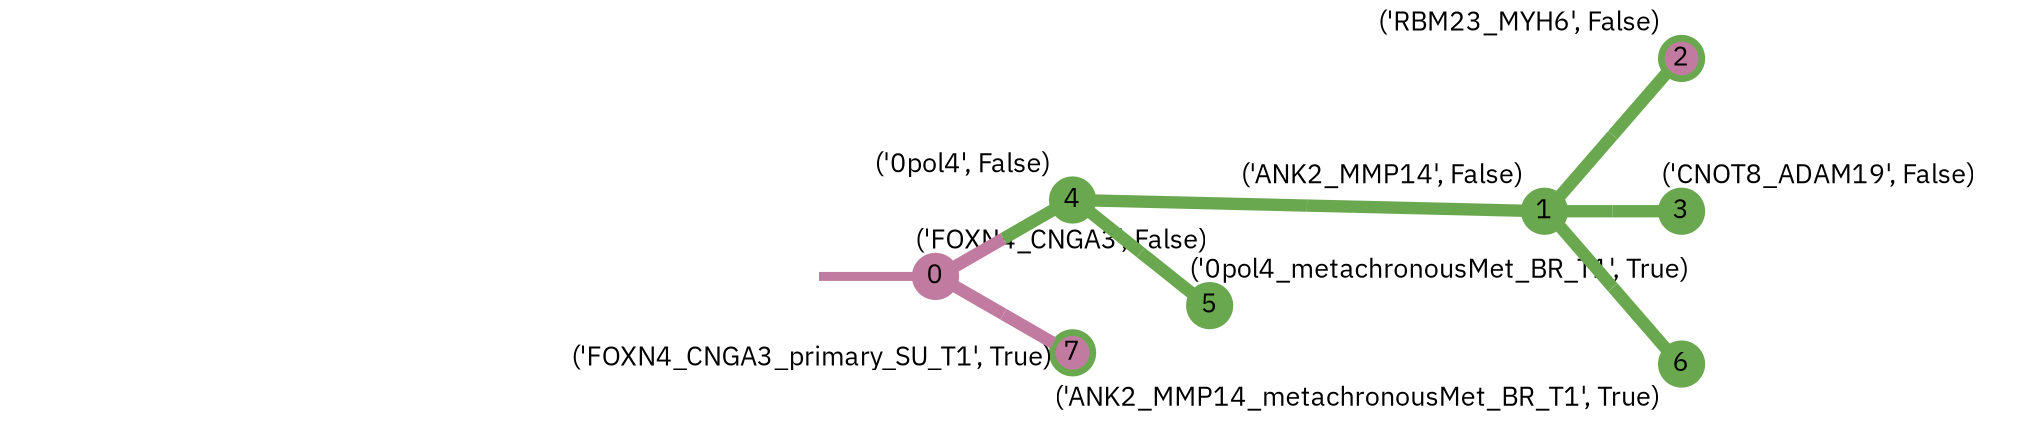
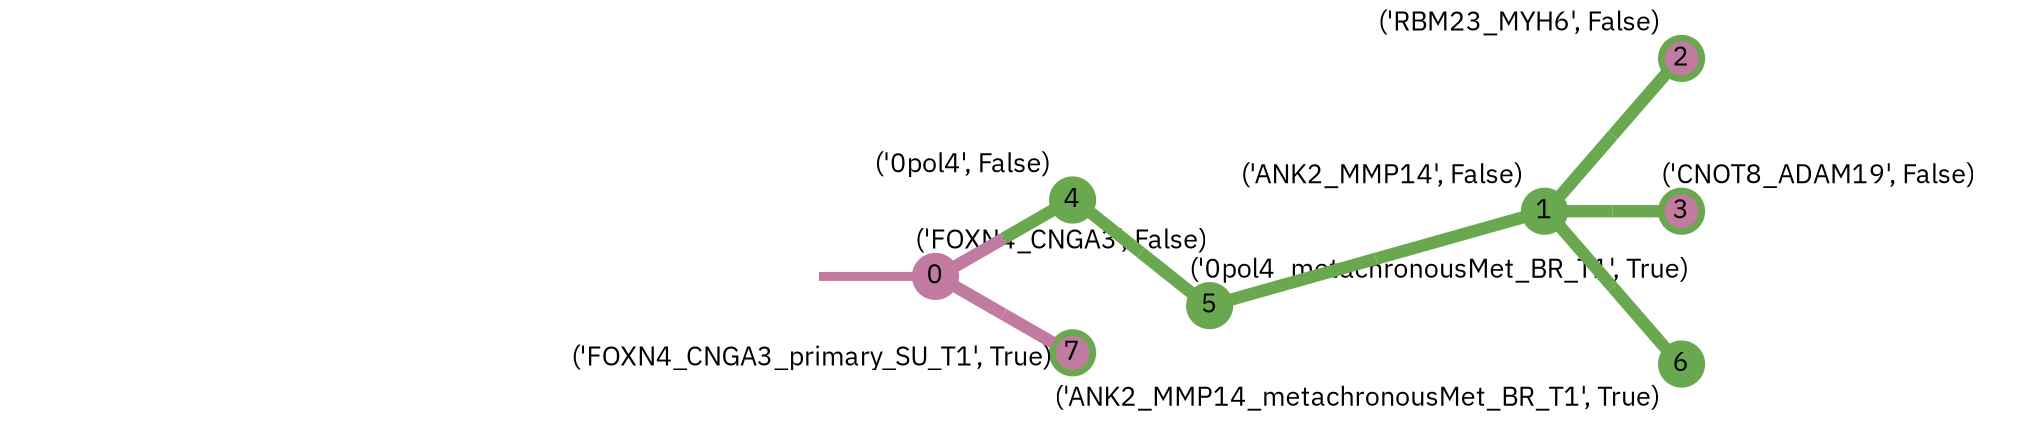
(1308, 206) -> (1377, 259)
(1682, 211) -> (1682, 211)
